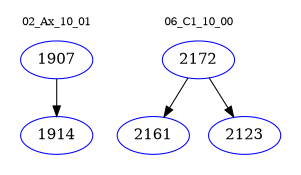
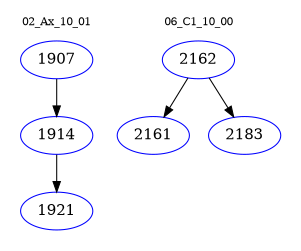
(198, 60) -> (198, 60)
(245, 135) -> (245, 135)
none -> (57, 211)
